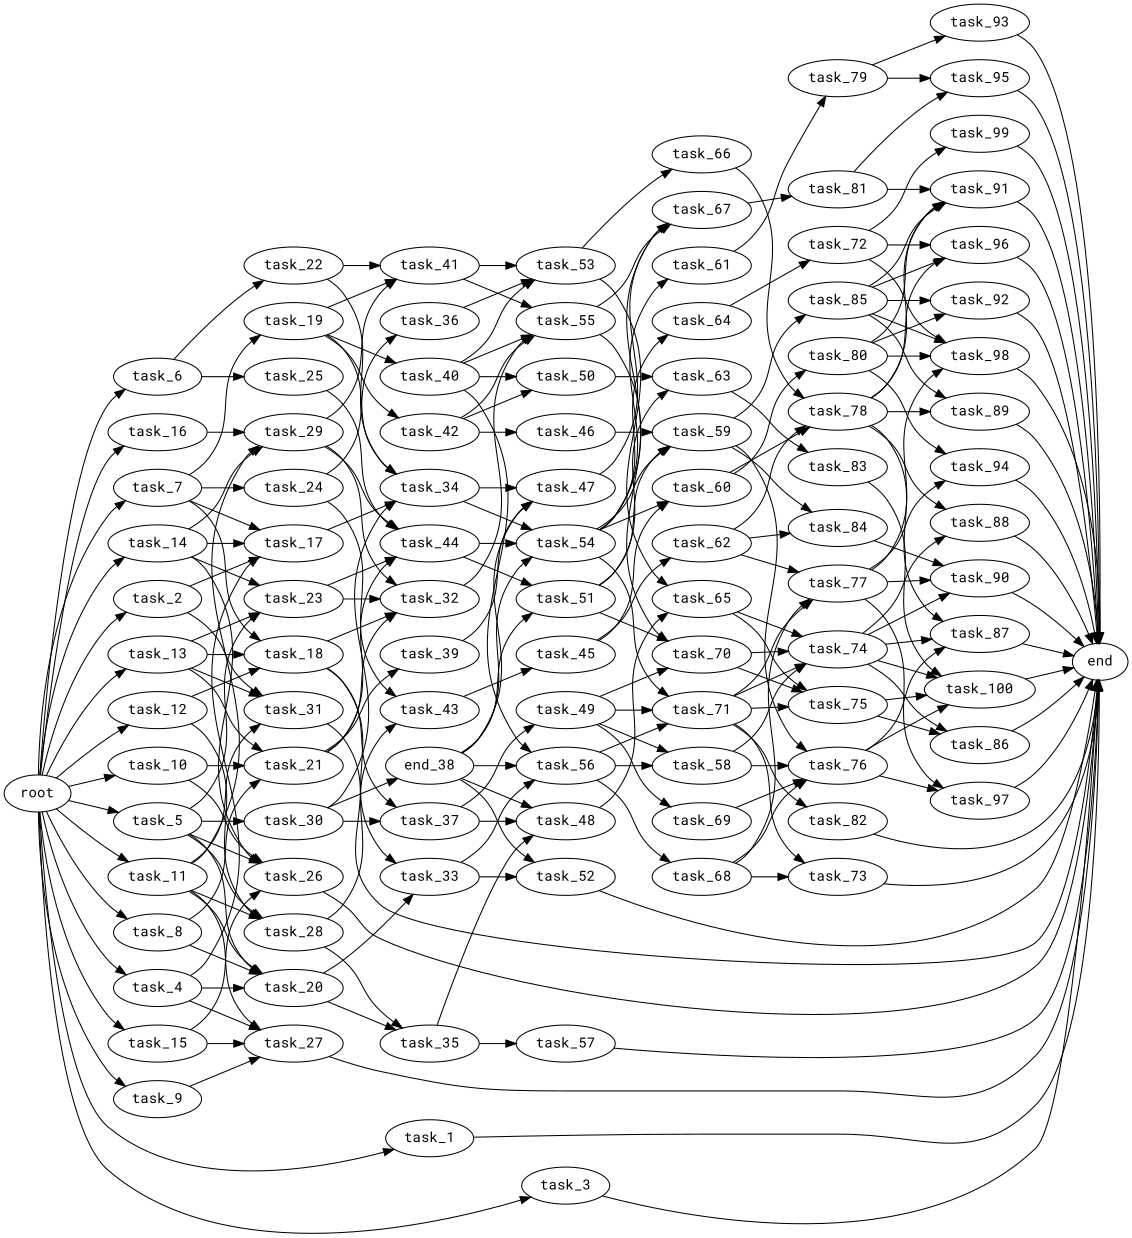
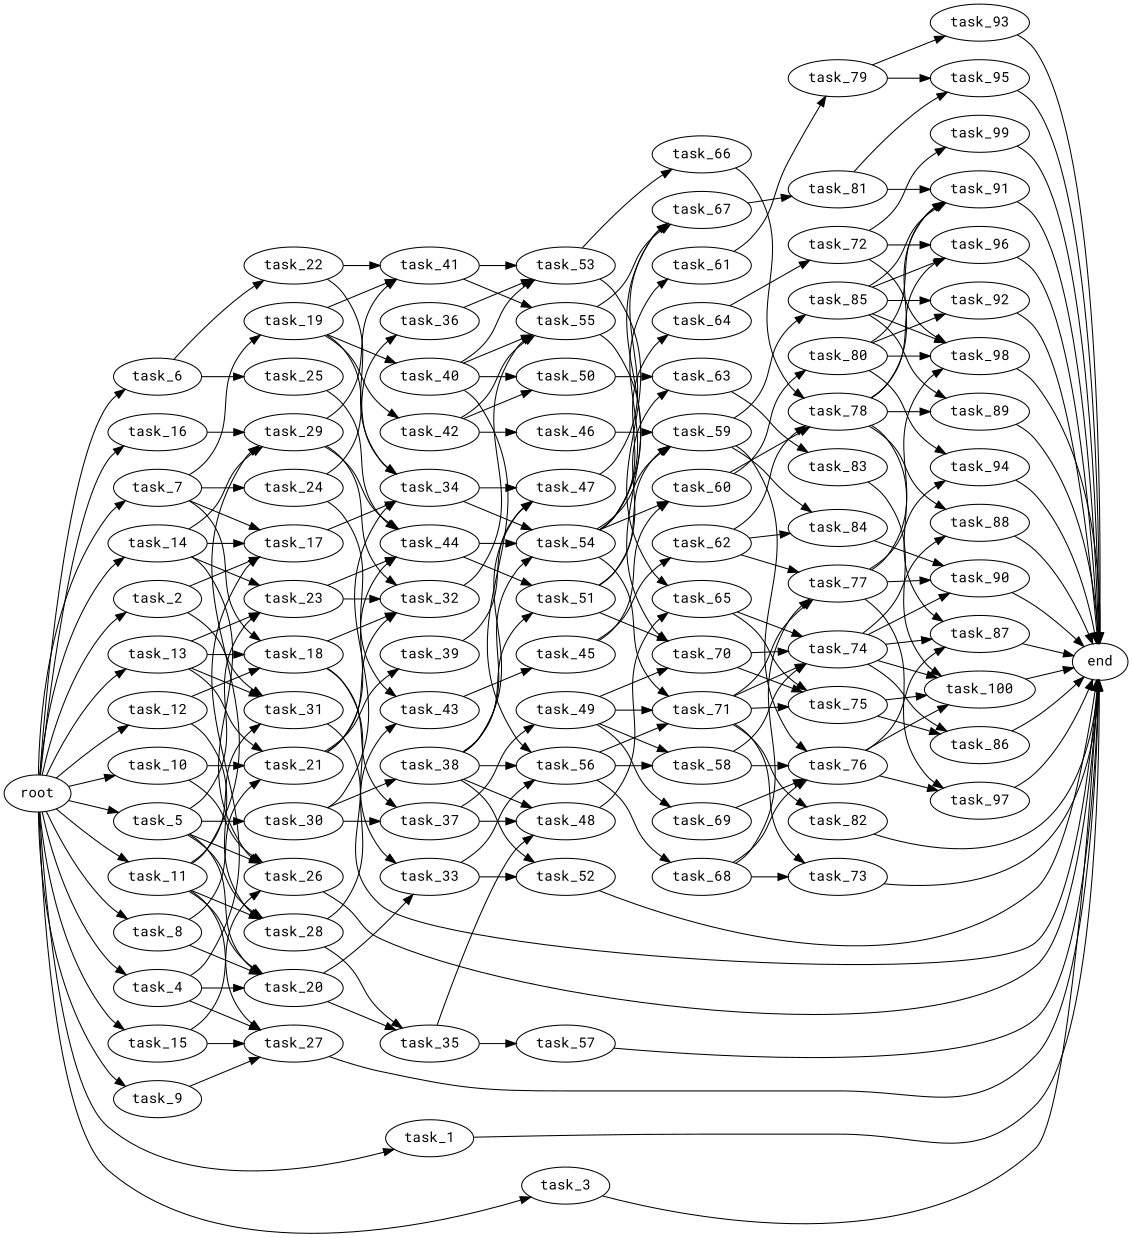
(430, 766) -> (430, 766)
